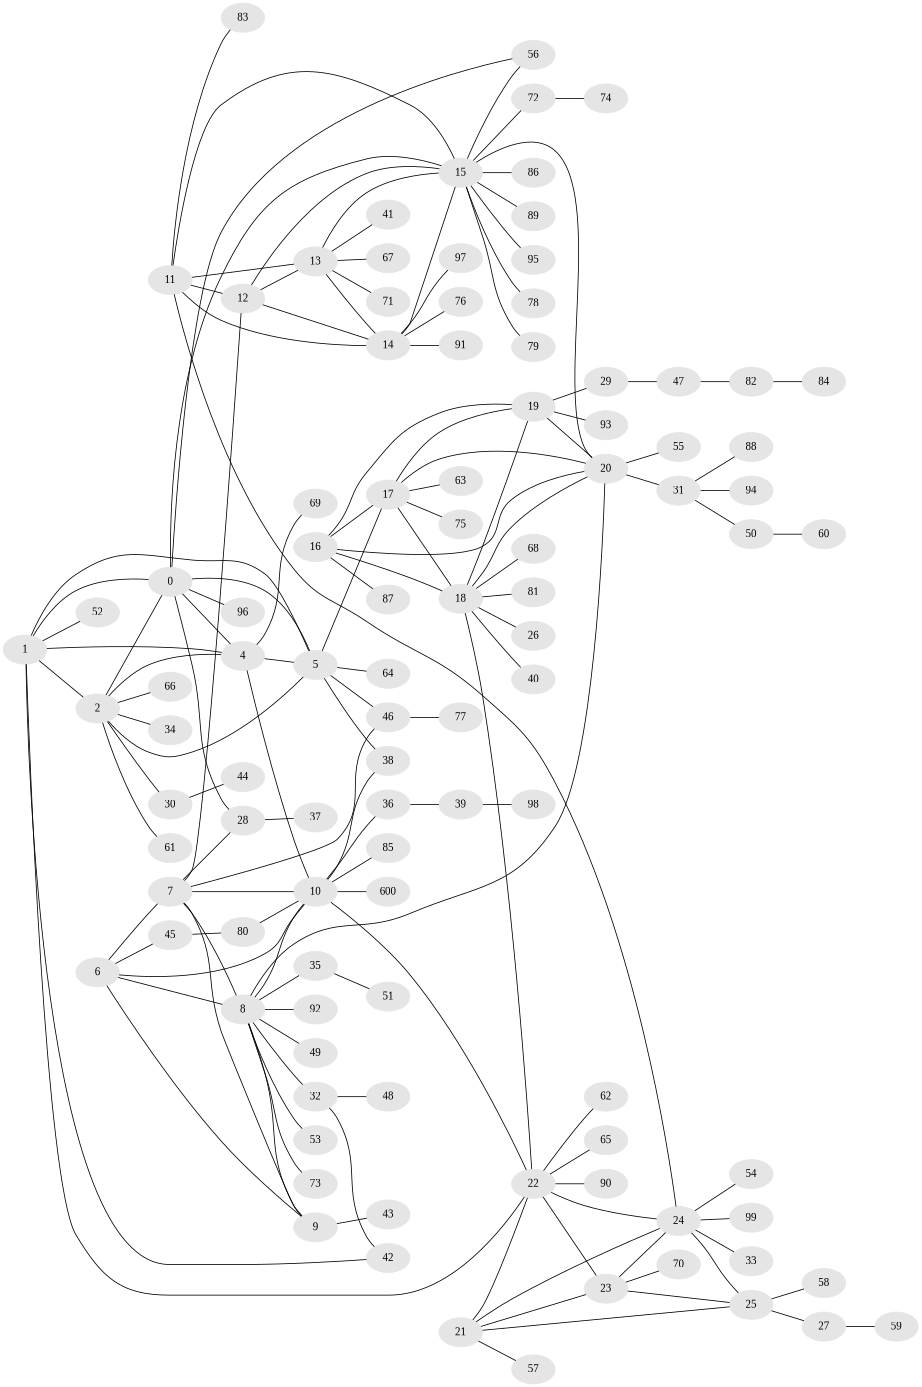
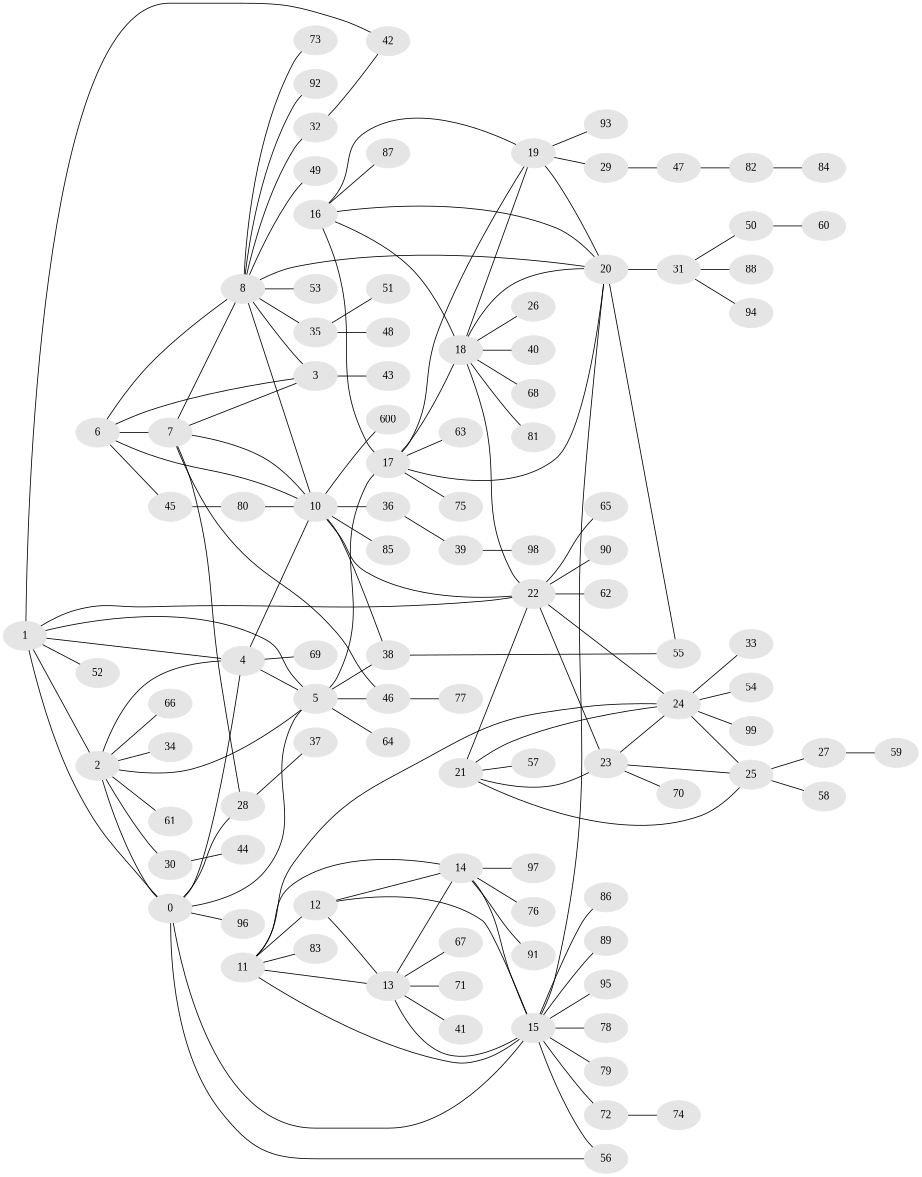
(219, 613) -> none
none -> (533, 654)
(352, 1097) -> (352, 332)
(316, 1227) -> (316, 376)
